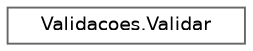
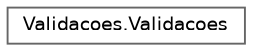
(126, 26) -> (126, 26)
